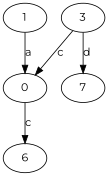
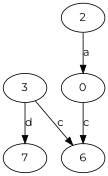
(25, 18) -> (83, 18)
(57, 50) -> (51, 120)
